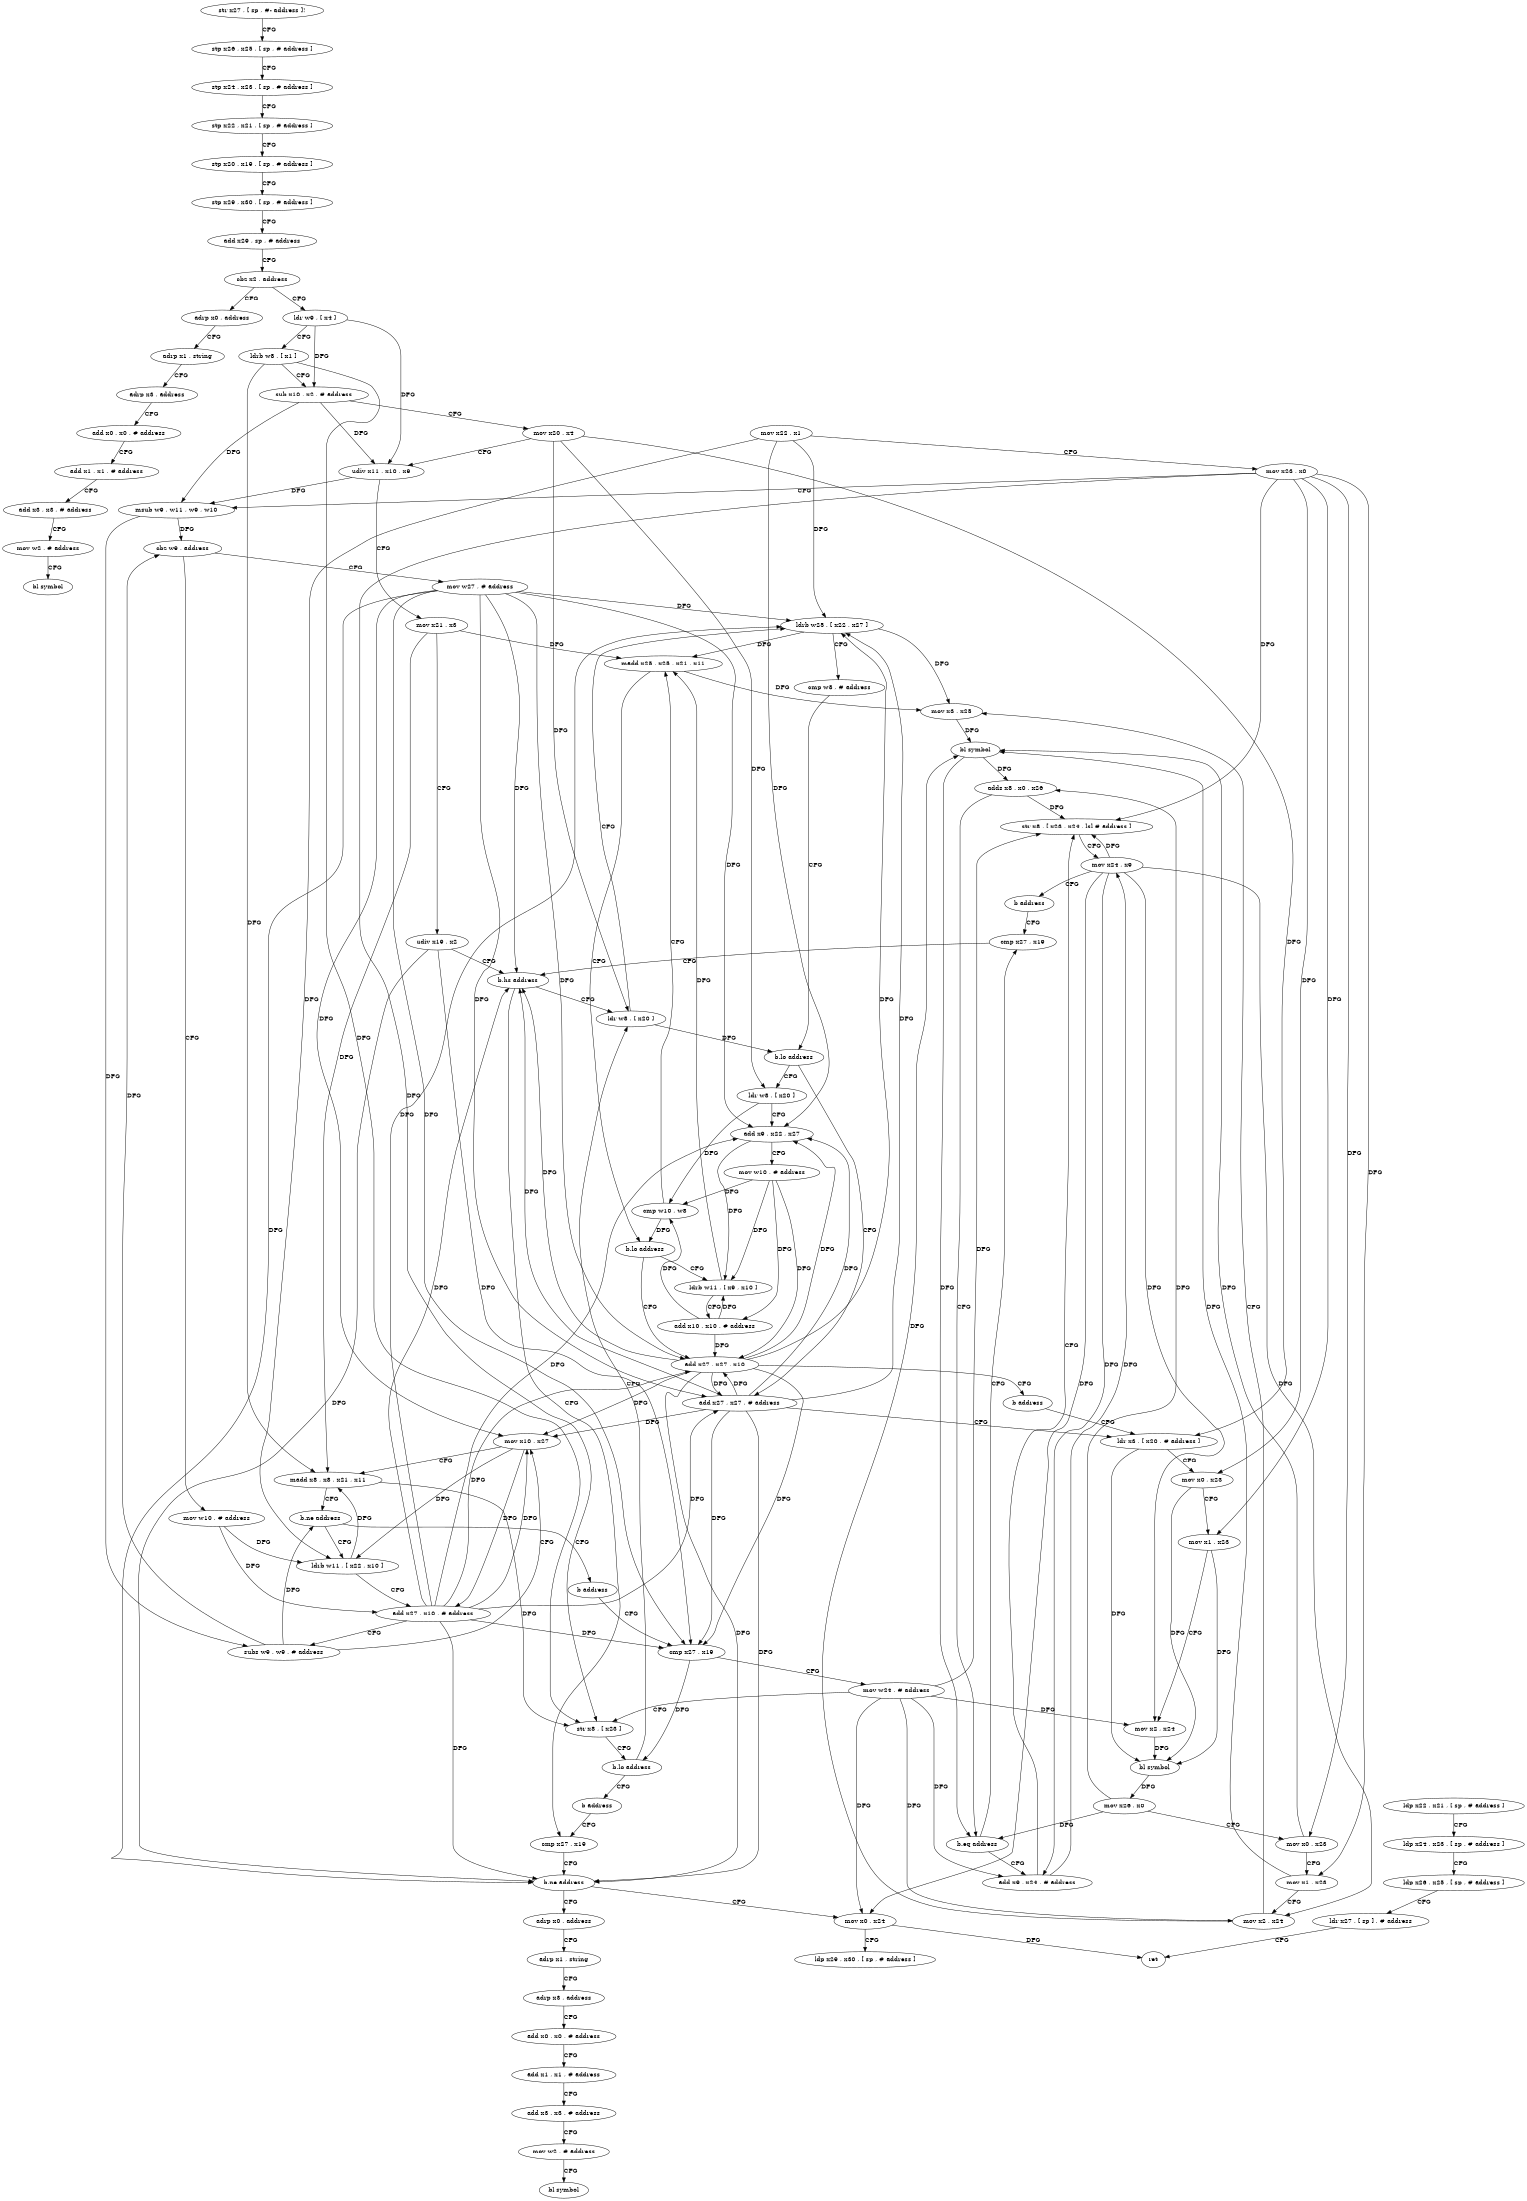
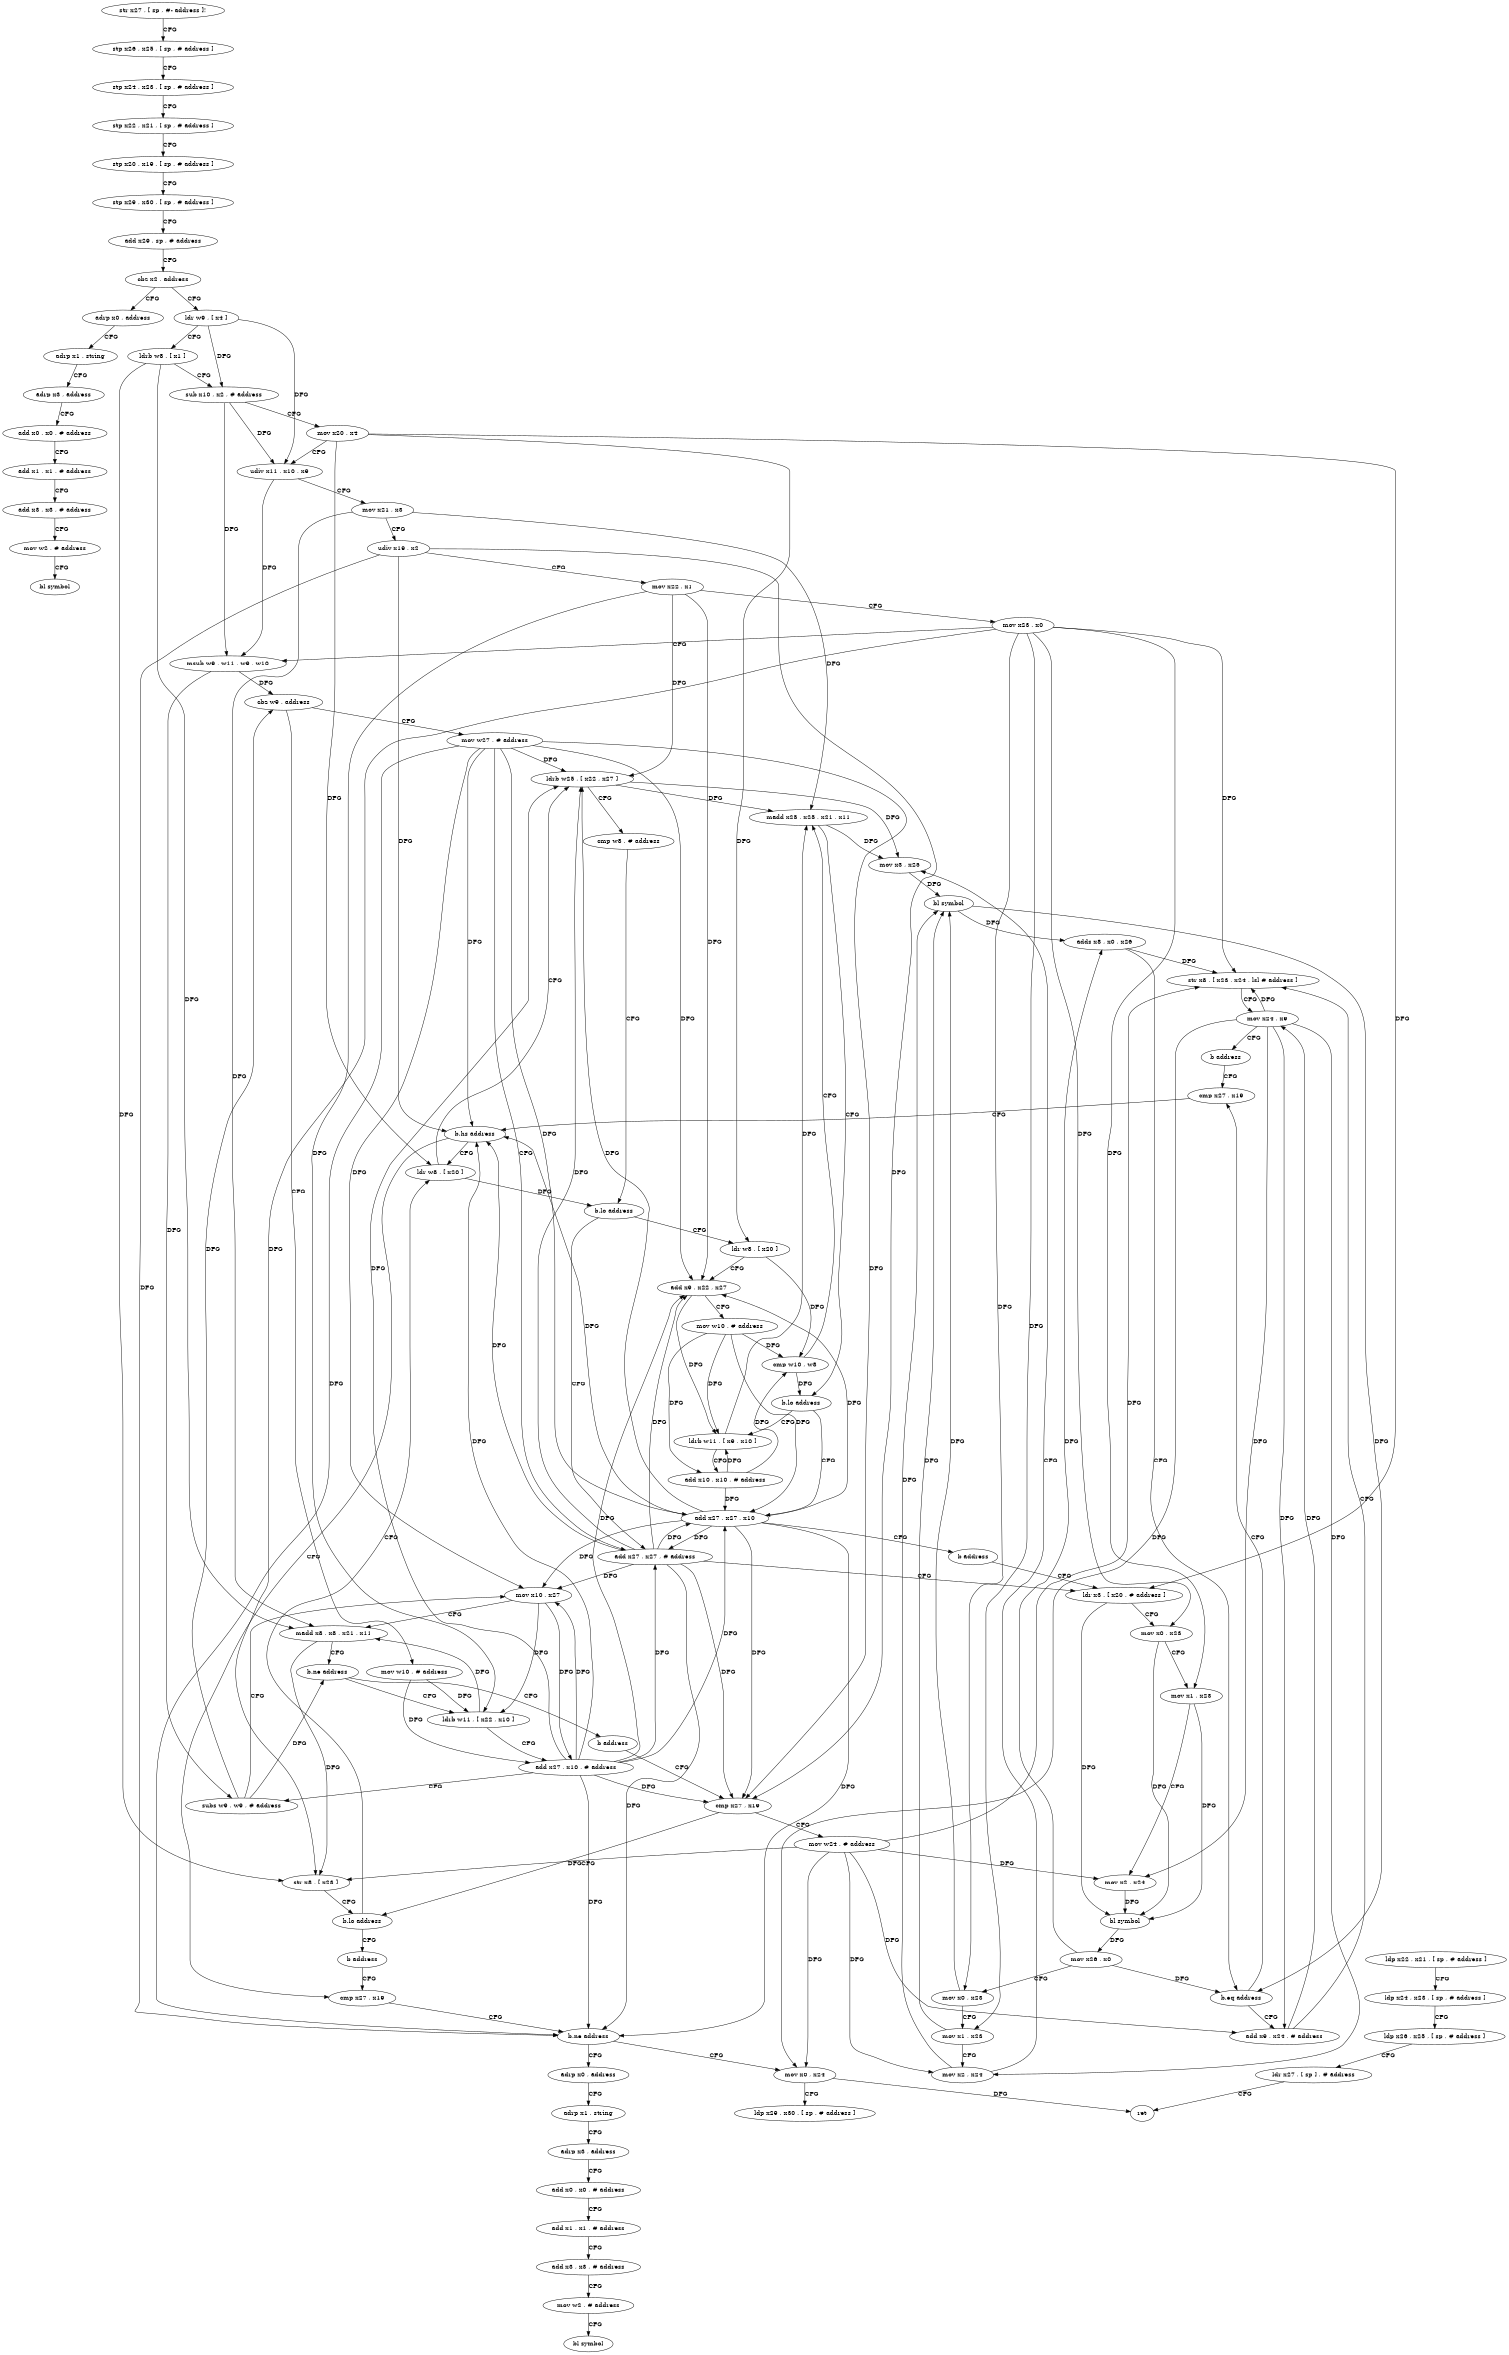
none -> (533, 567)
(489, 961) -> (406, 841)
(482, 1000) -> (526, 1153)
